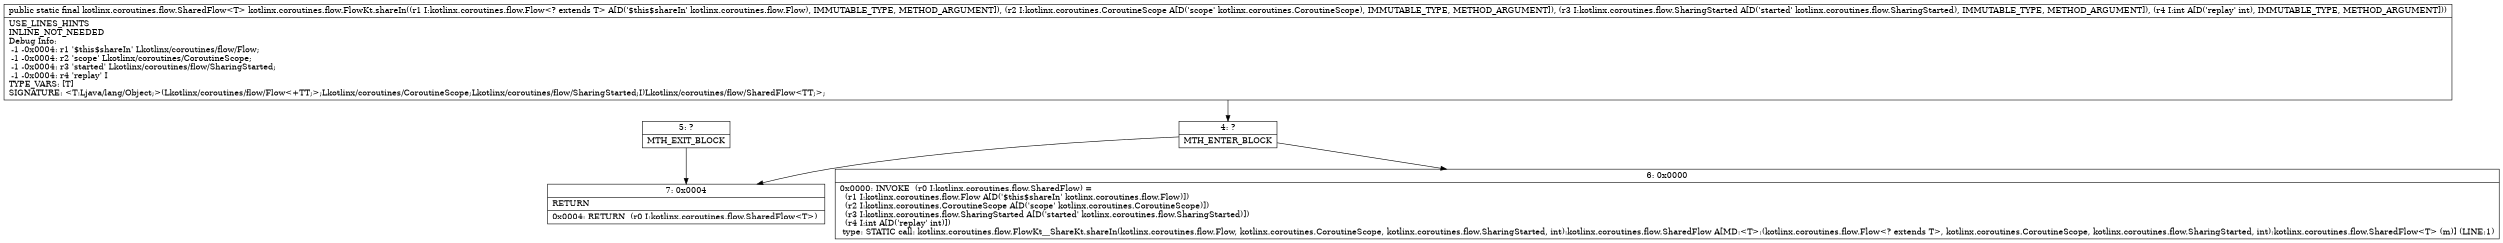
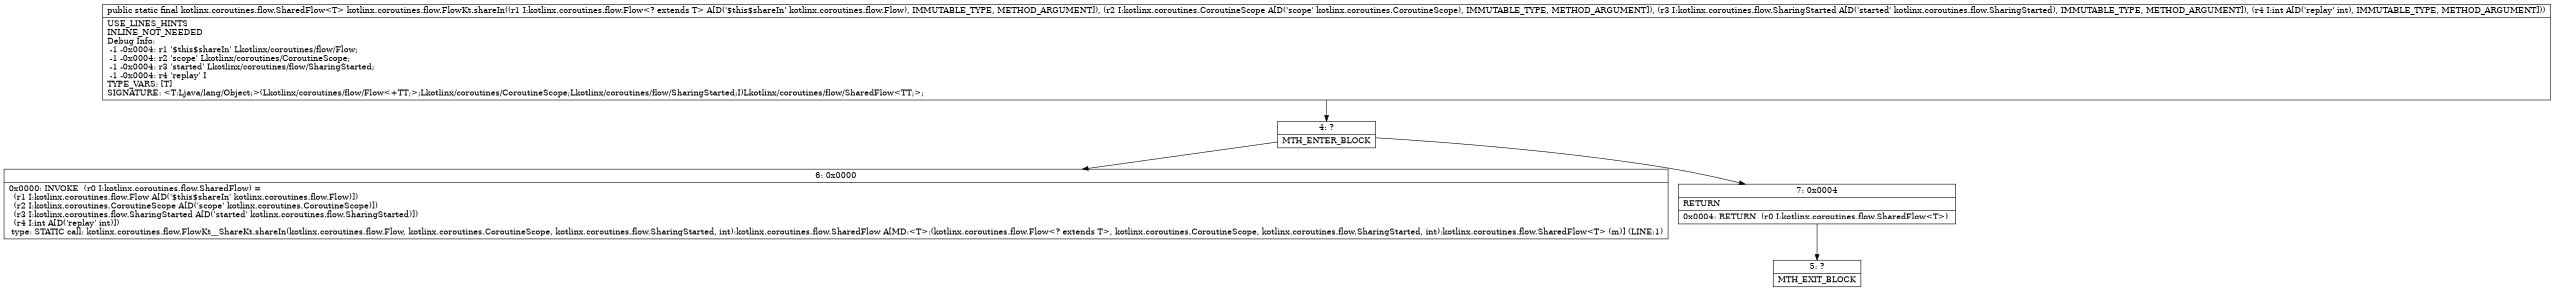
(686, 163) -> (1817, 239)
